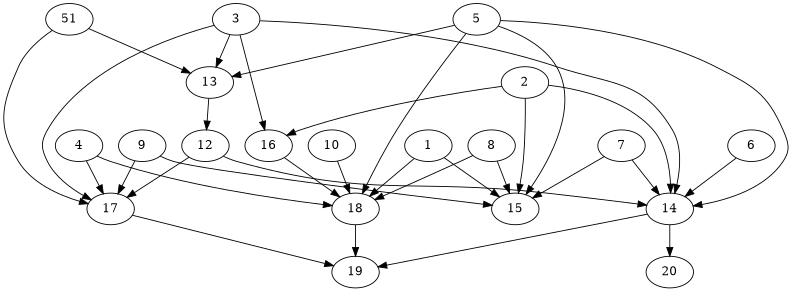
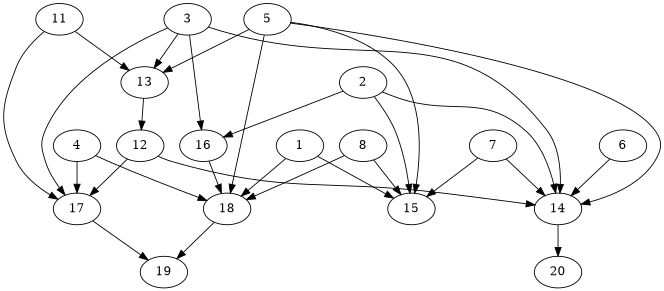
(69, 19) -> (59, 19)
(142, 146) -> none
(332, 146) -> none
(517, 240) -> none
